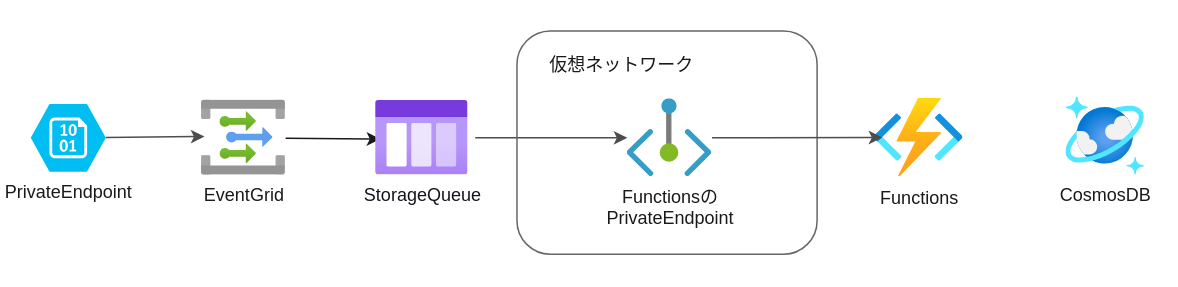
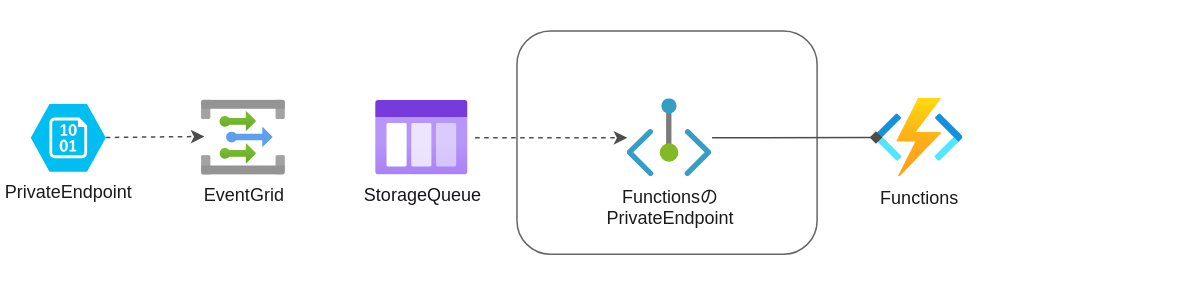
(629, 61) -> none
(1105, 136) -> none
(151, 137) -> (151, 137)
(870, 137) -> (869, 137)
(328, 138) -> none
(547, 138) -> (547, 138)
